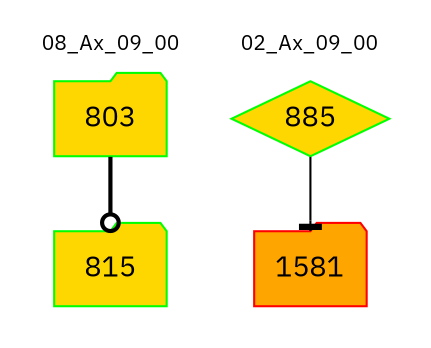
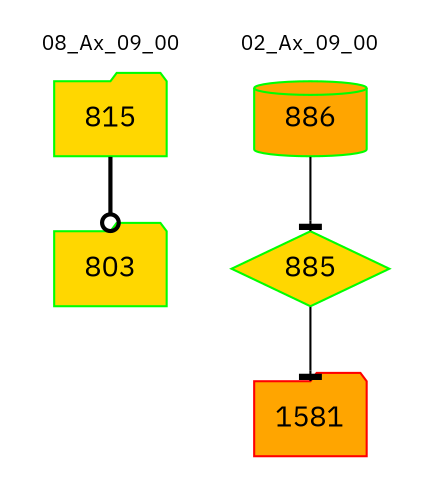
none -> (310, 119)
(110, 186) -> (110, 186)
